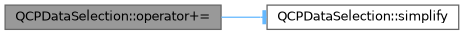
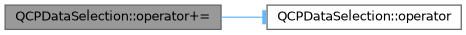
(363, 17) -> (364, 17)
